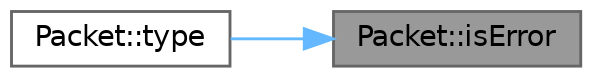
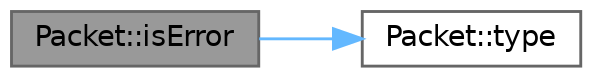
(267, 39) -> (296, 39)
